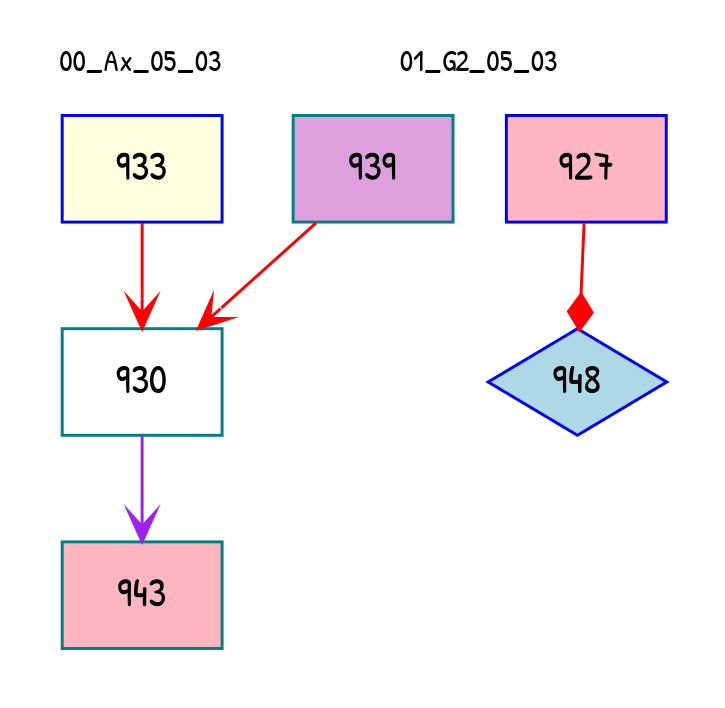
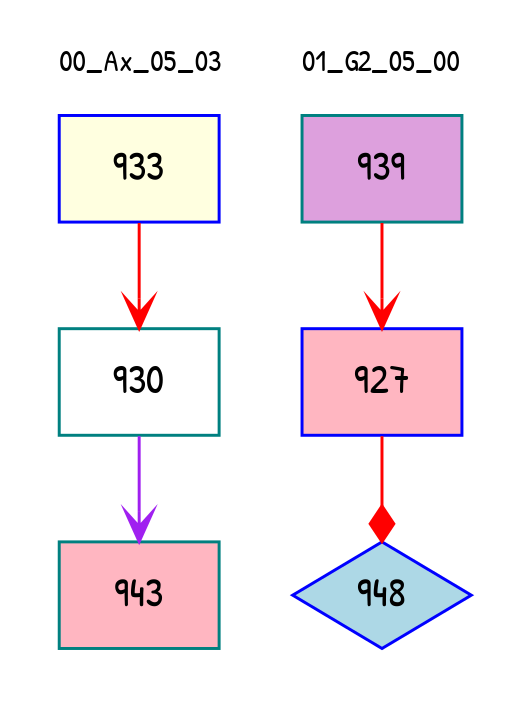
(480, 64) -> (382, 64)
(288, 248) -> (382, 261)
